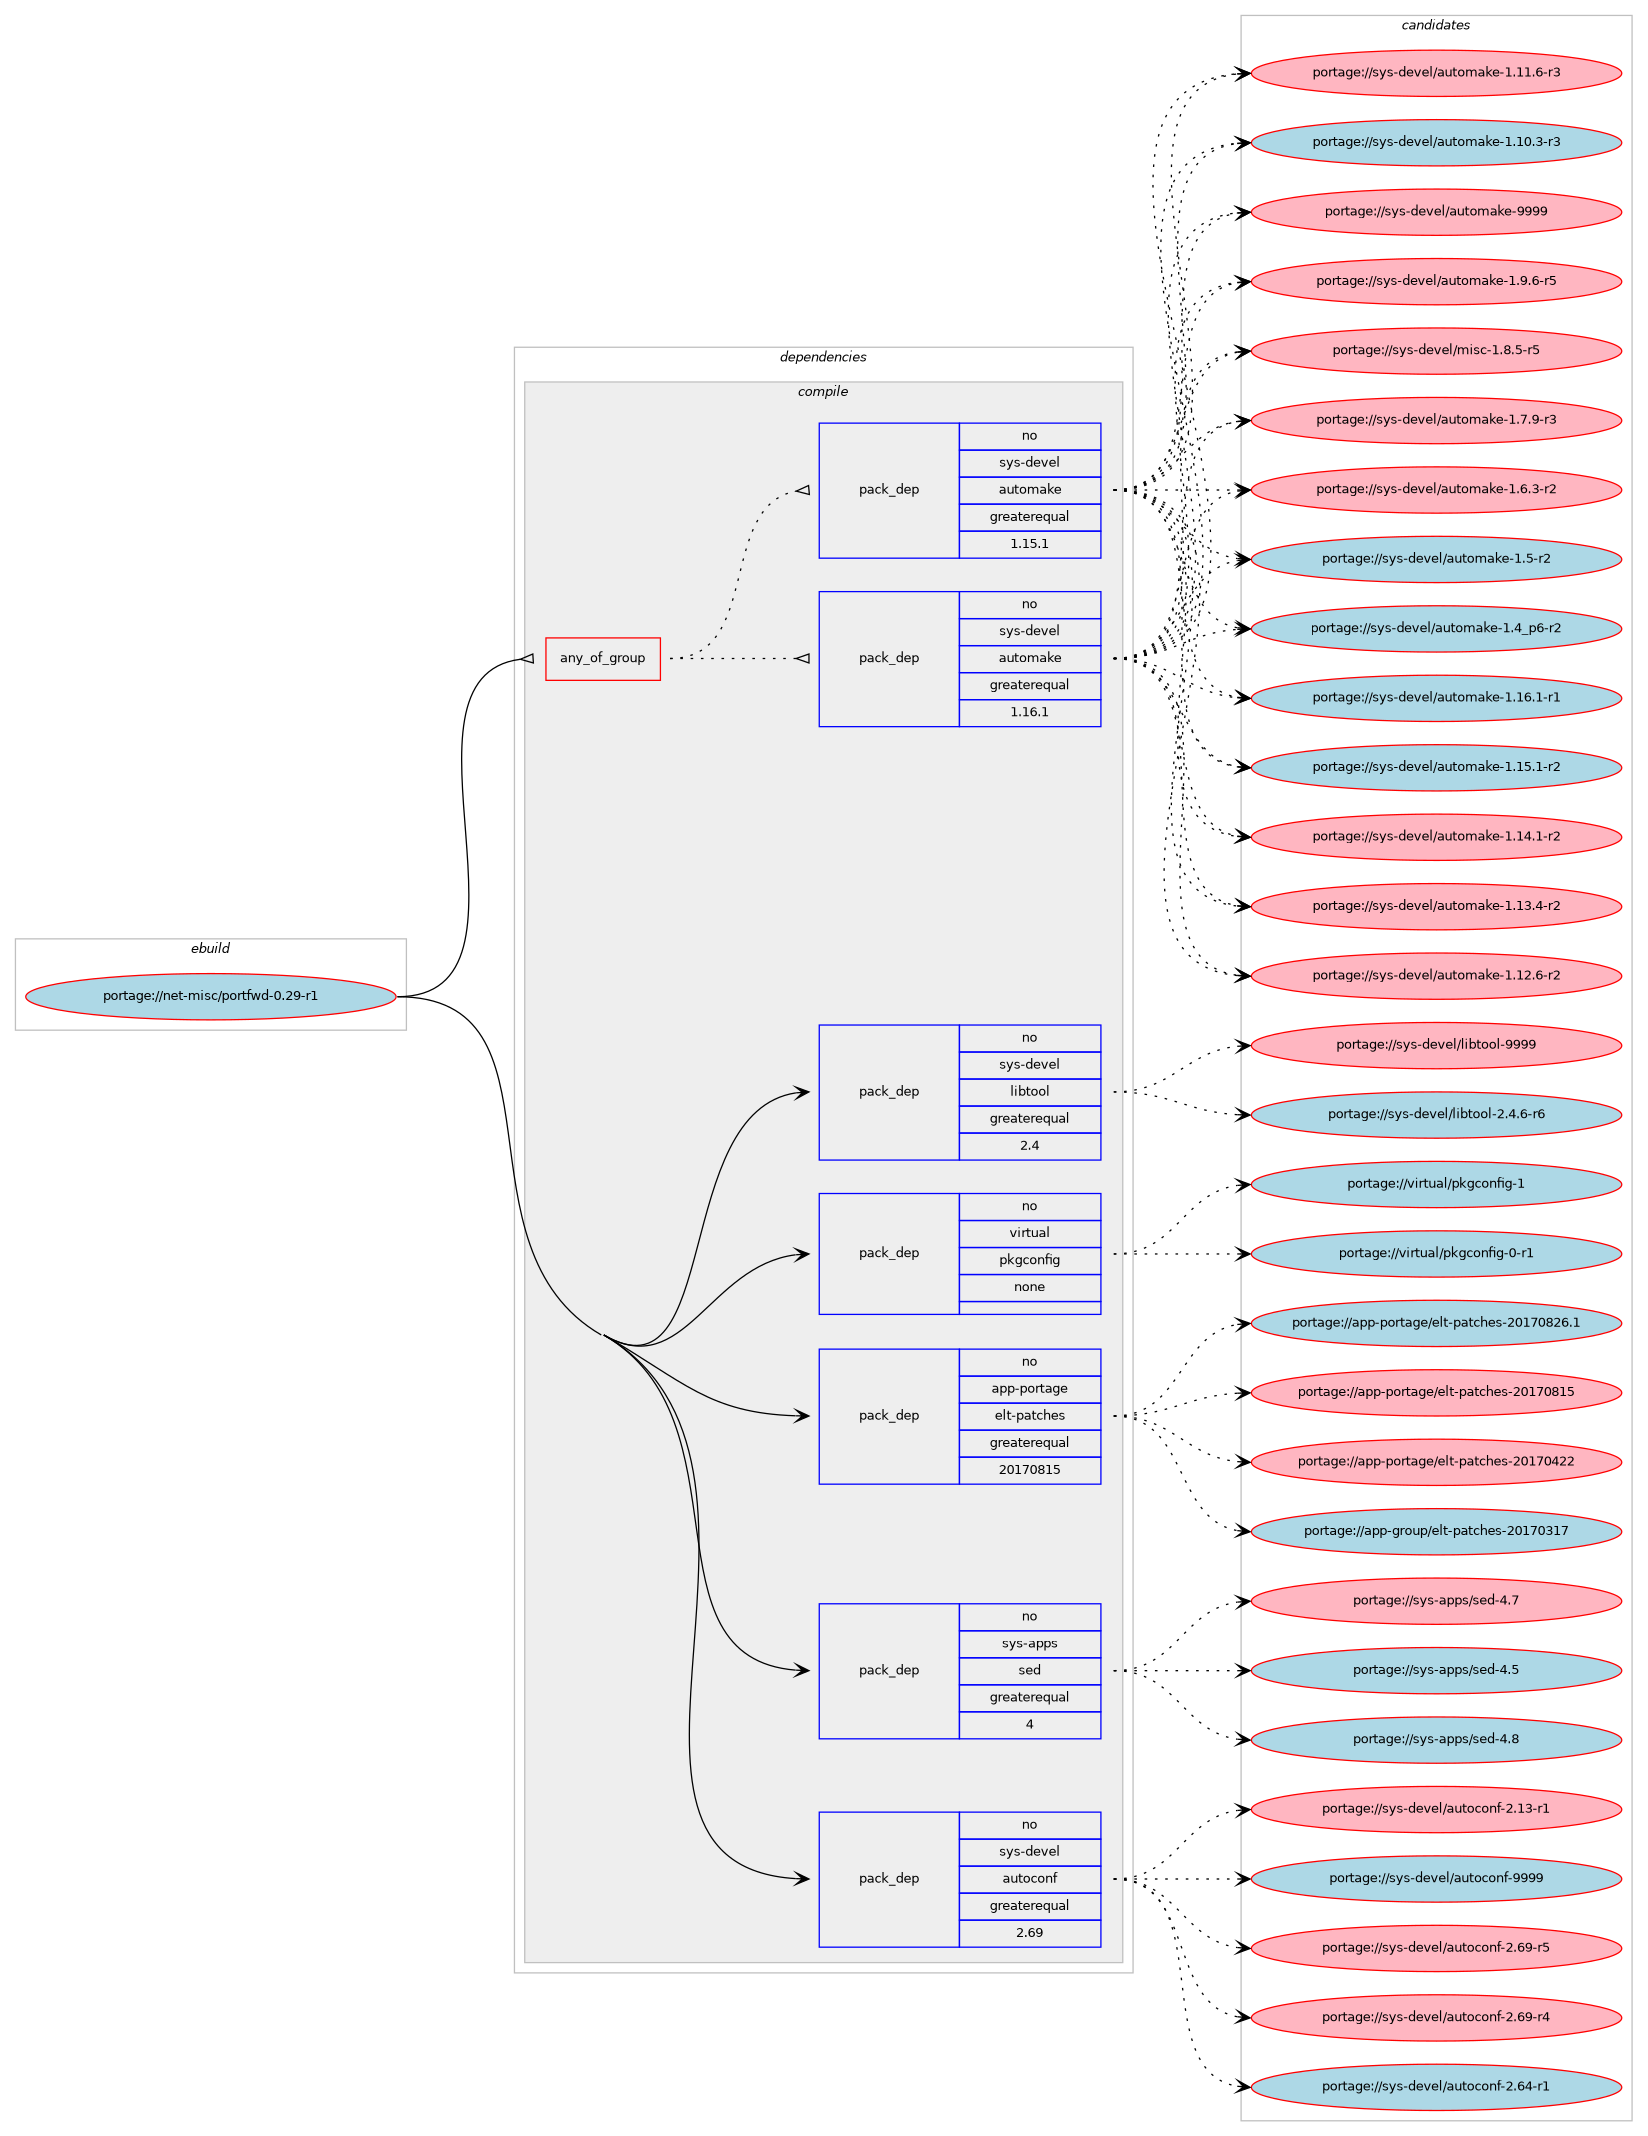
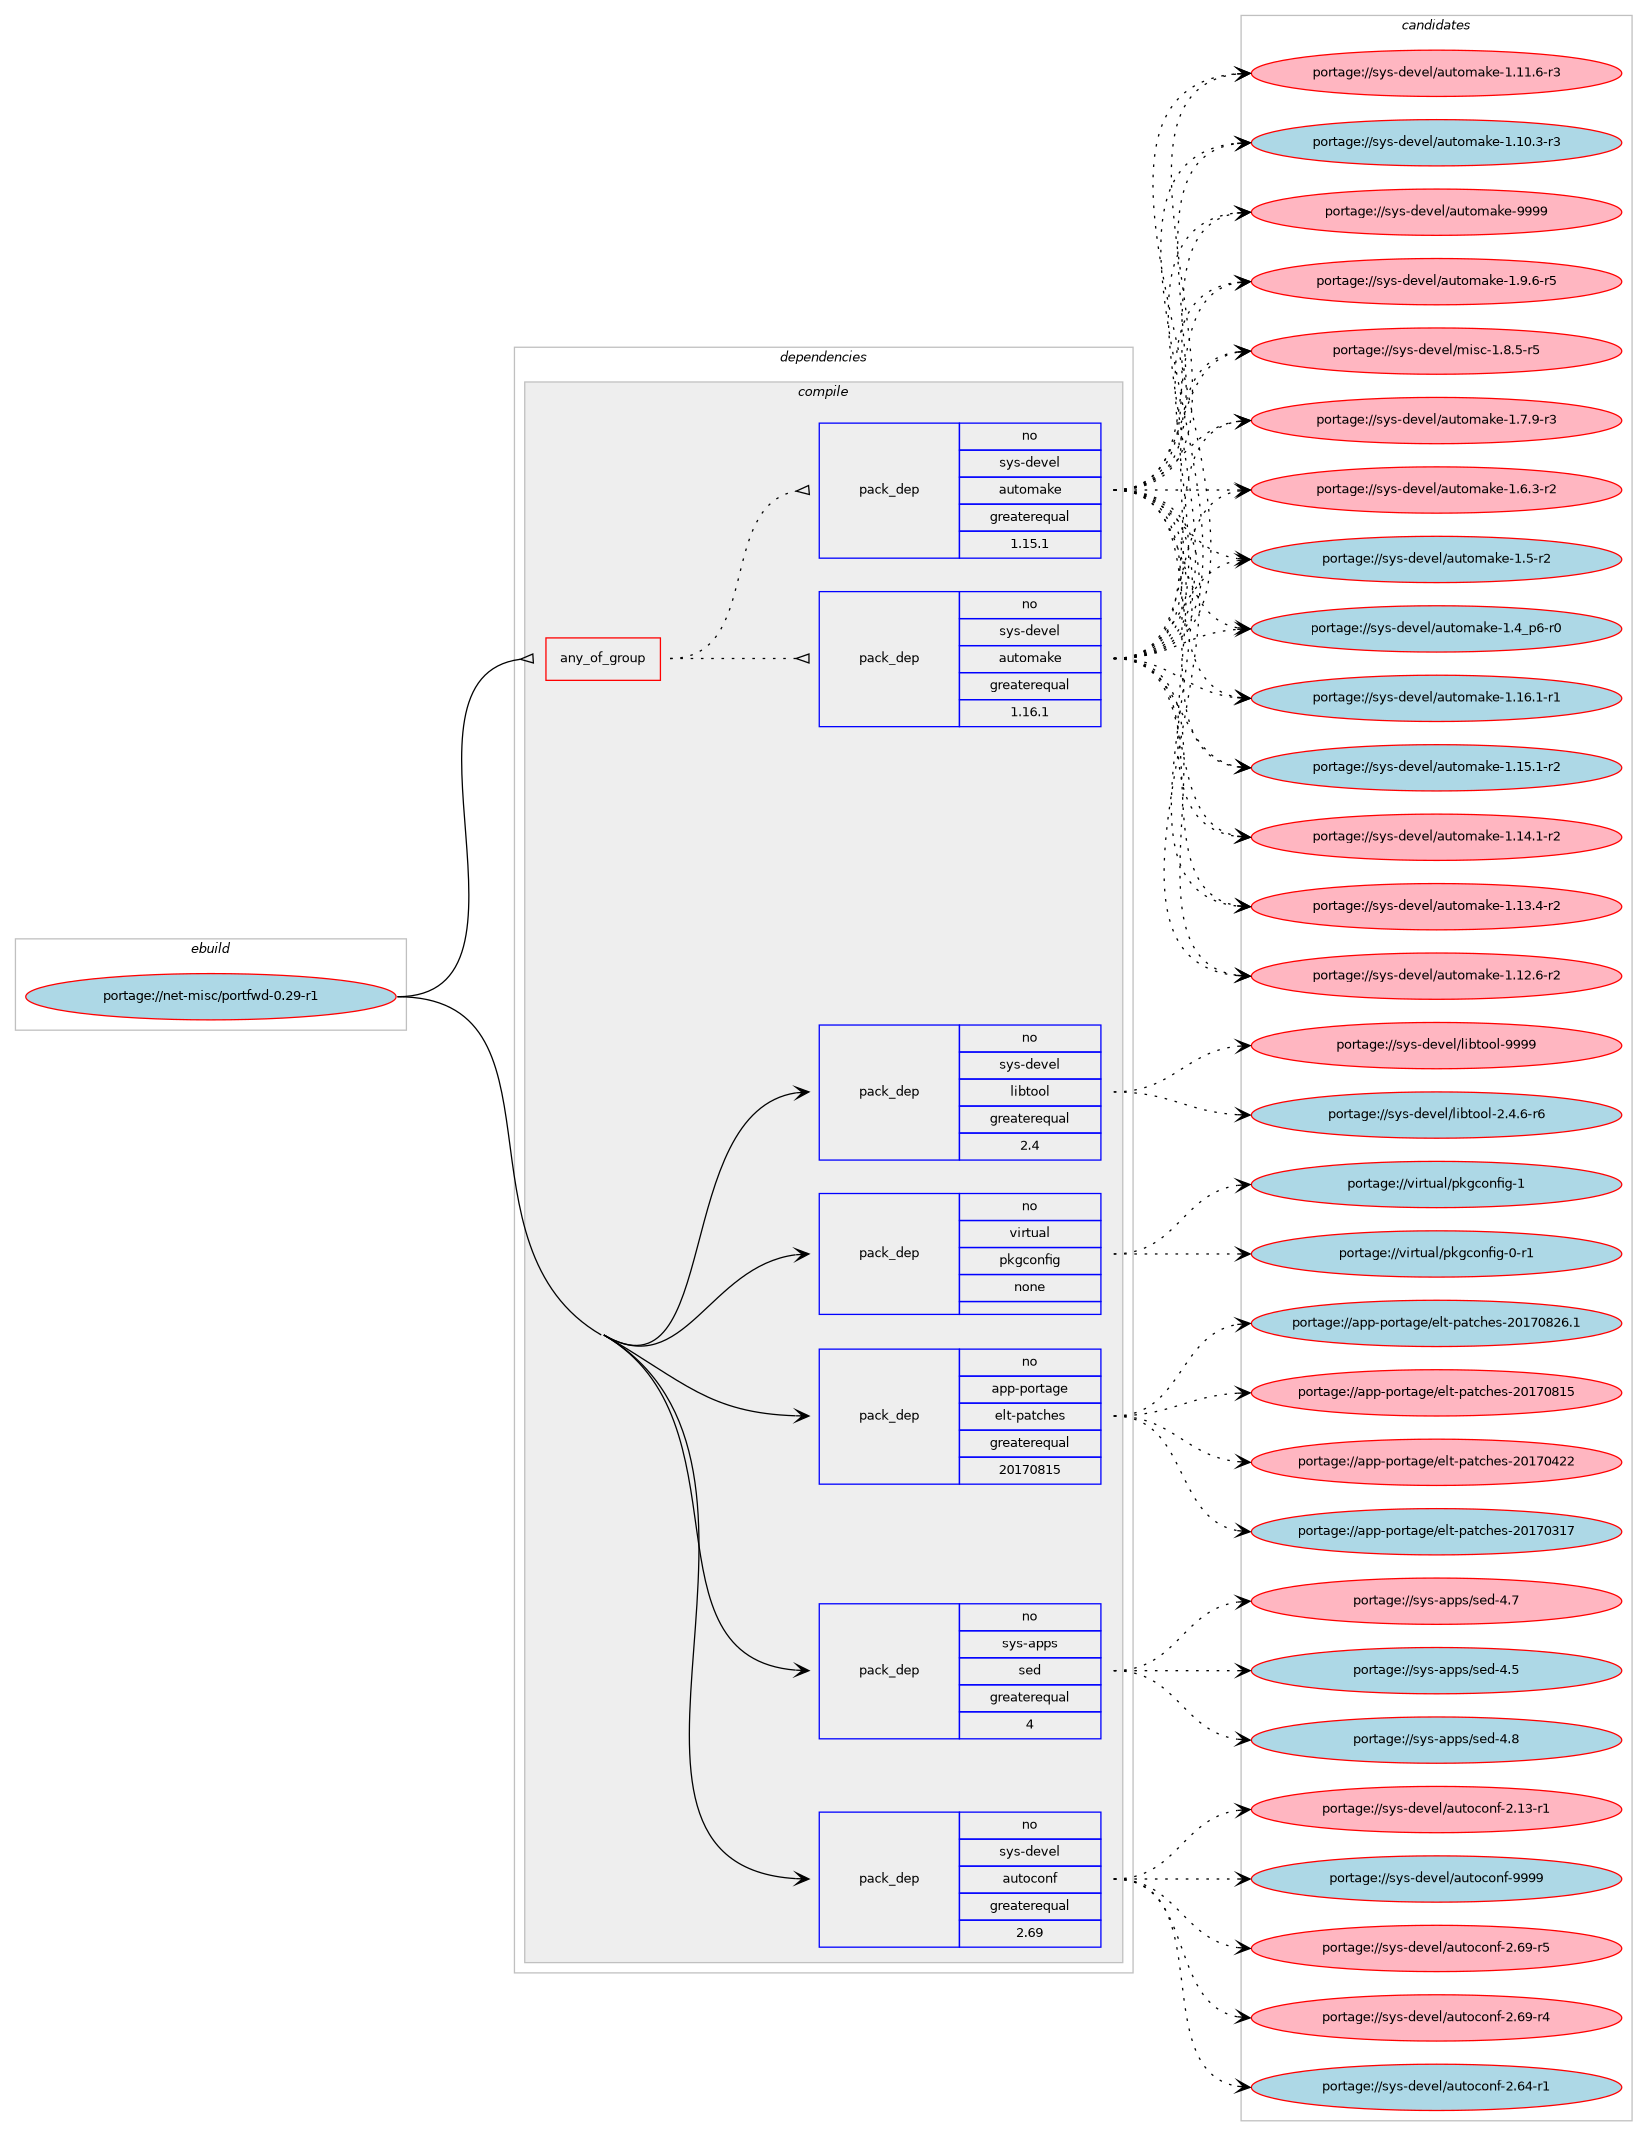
(1437, 629) -> (1437, 629)
(1437, 1532) -> (1437, 1532)
